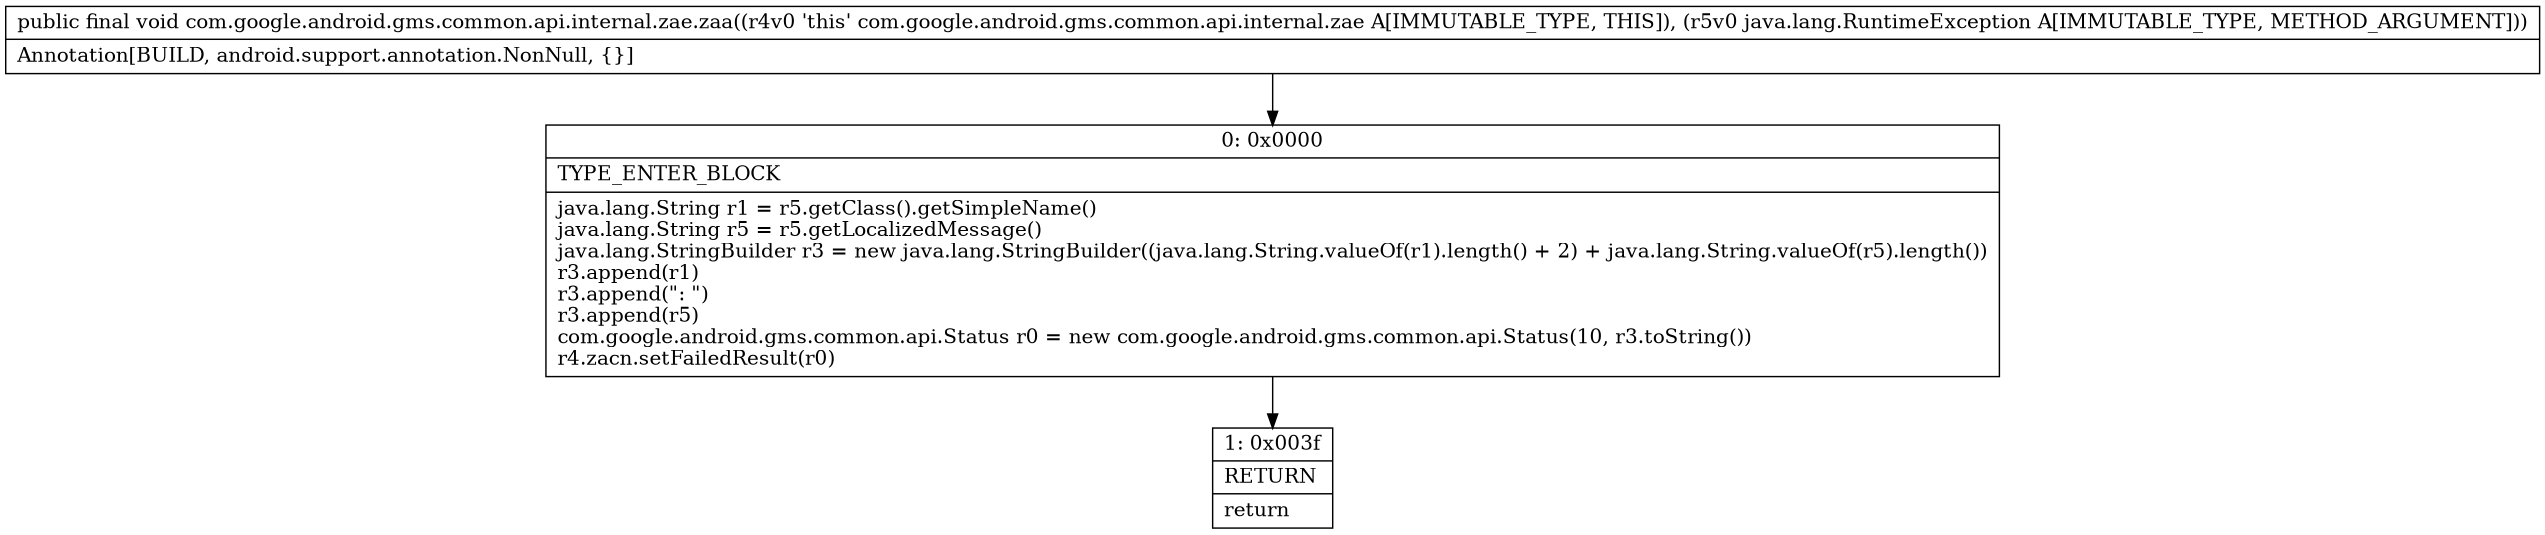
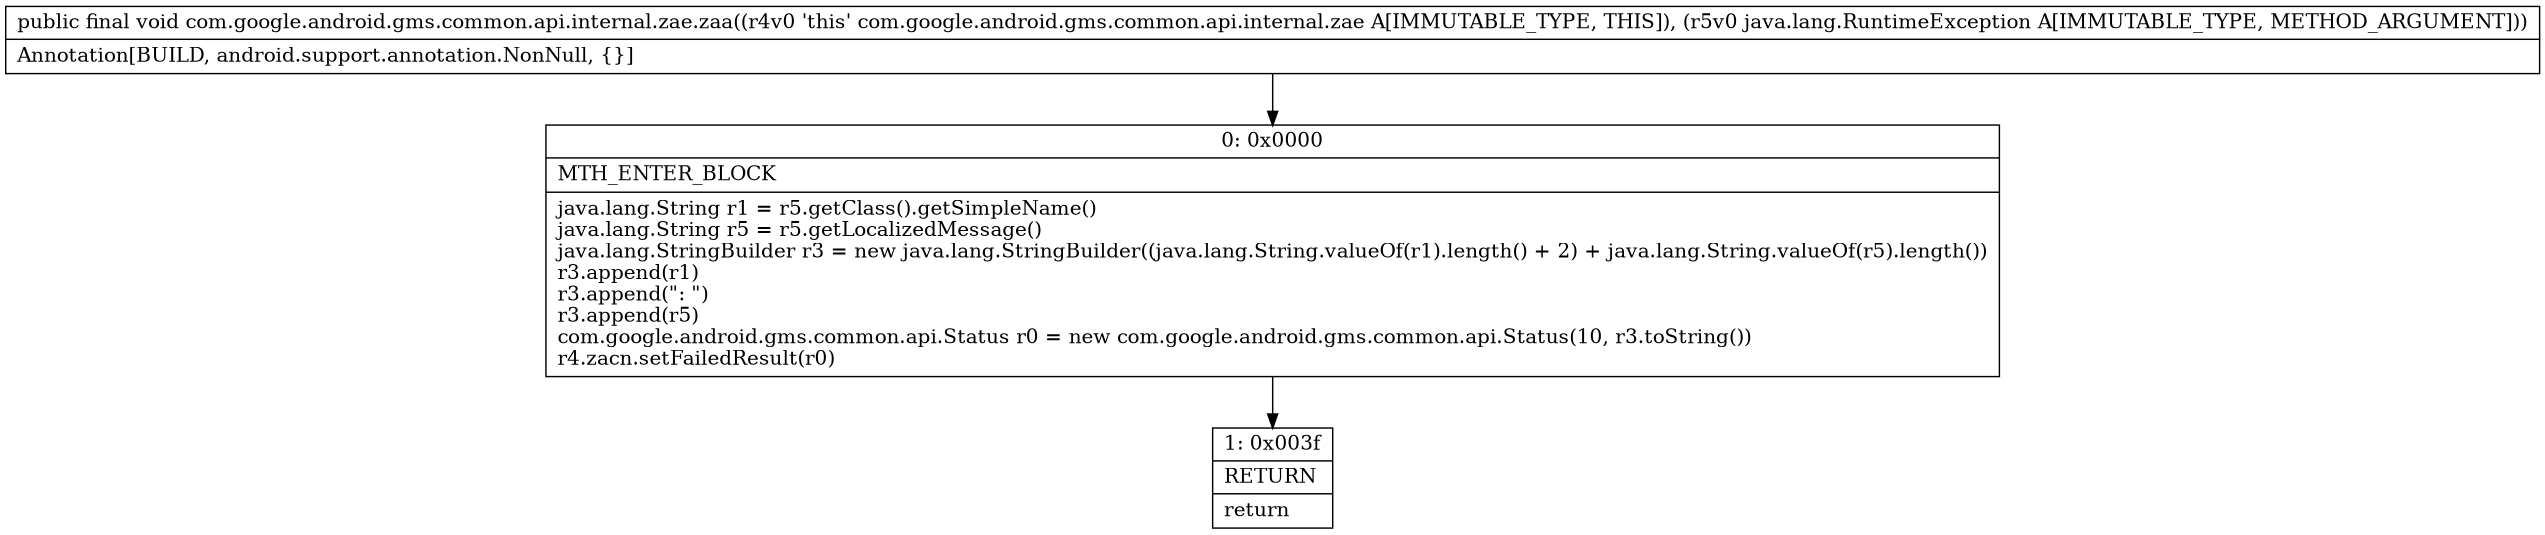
(670, 174) -> (667, 174)
